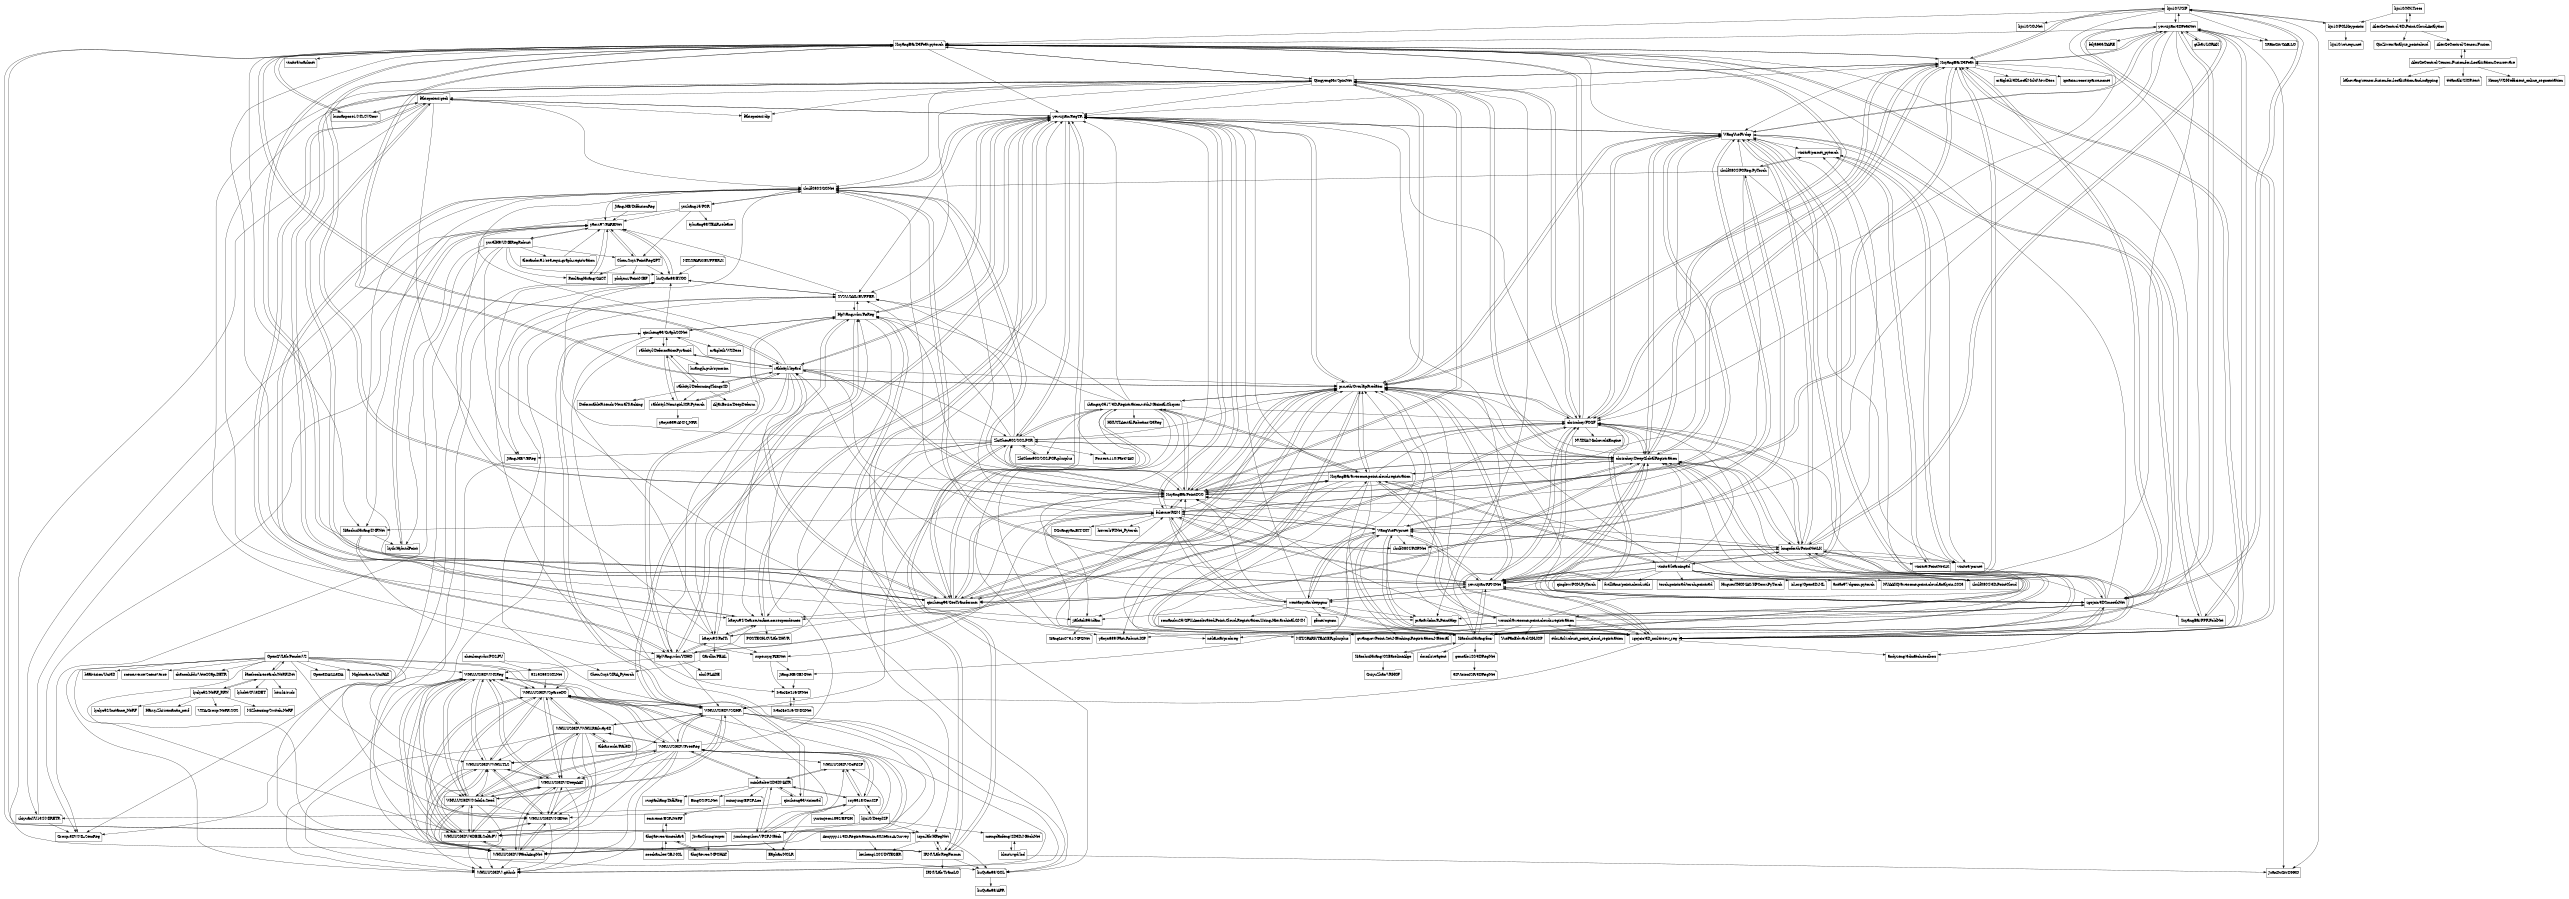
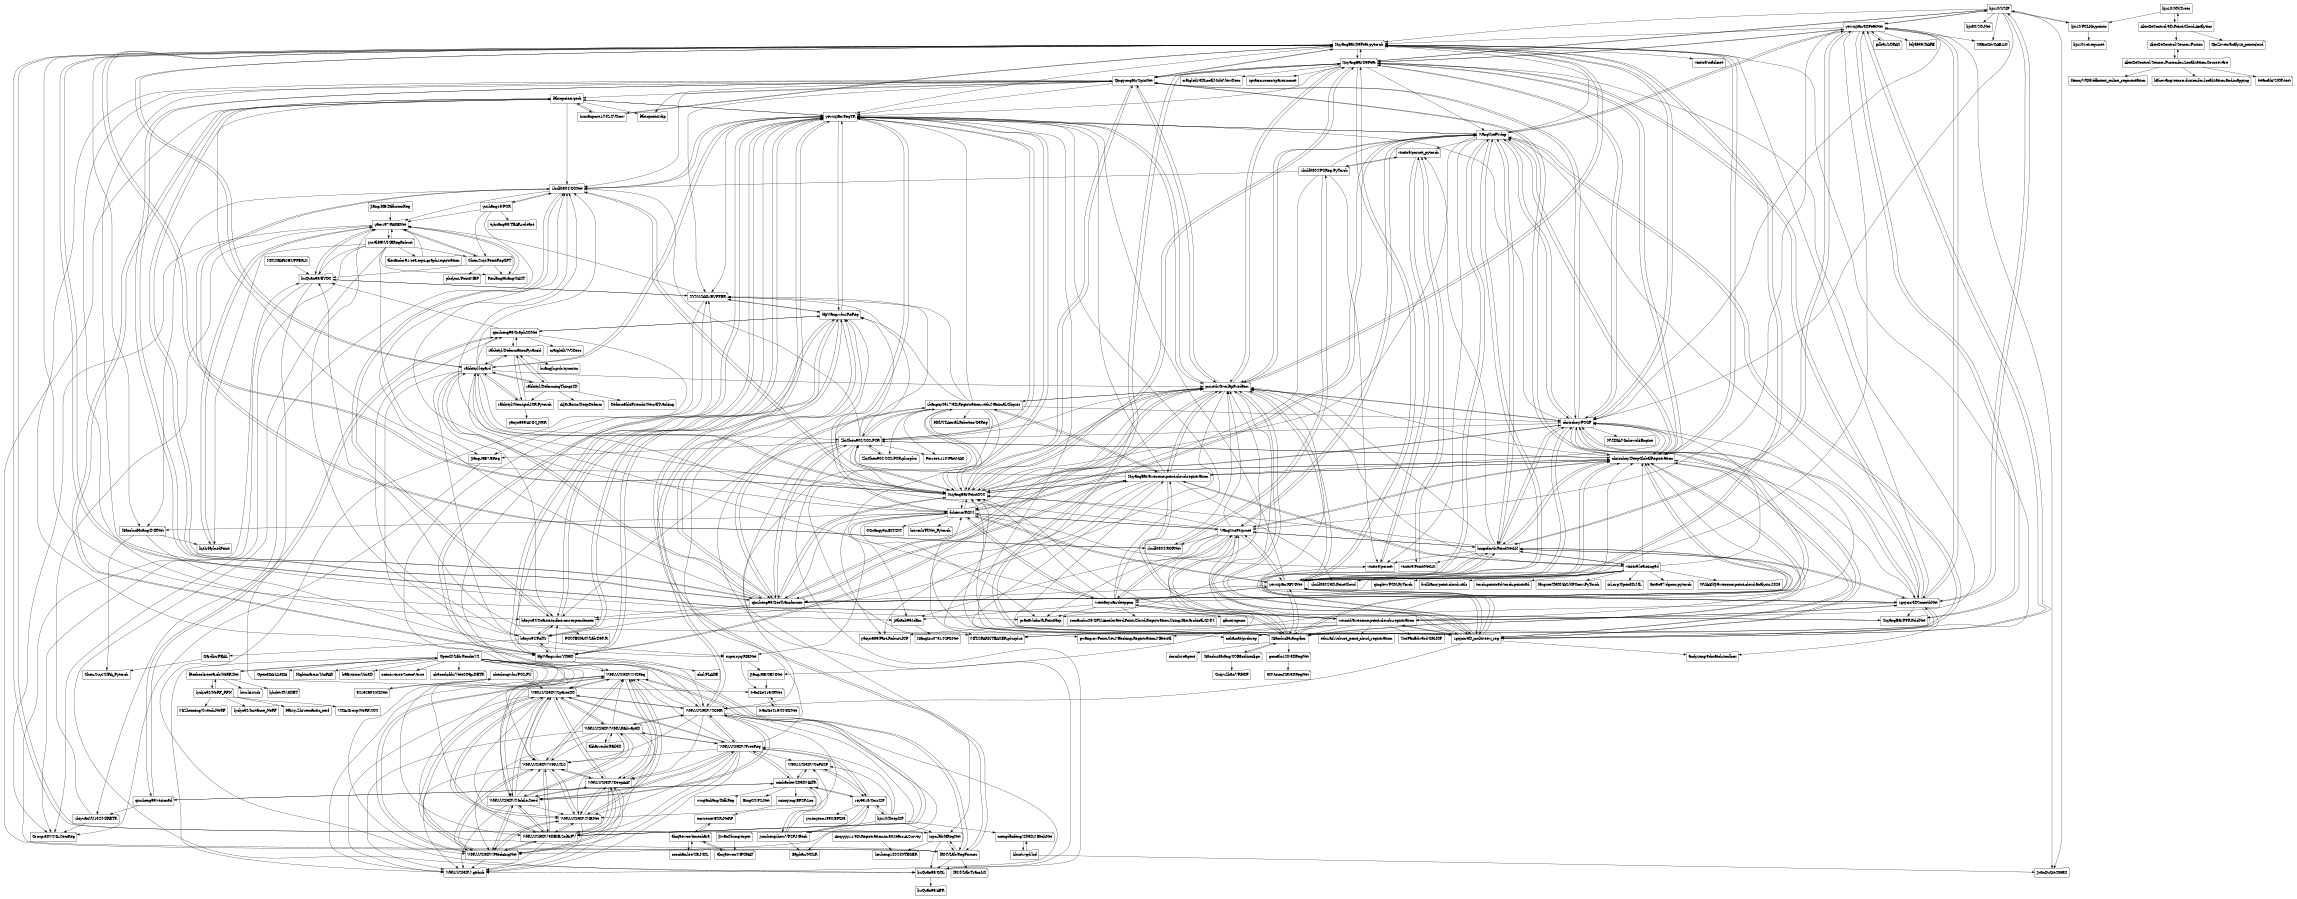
(2030, 27) -> (1978, 27)
(270, 675) -> (214, 675)
(546, 681) -> (439, 684)
